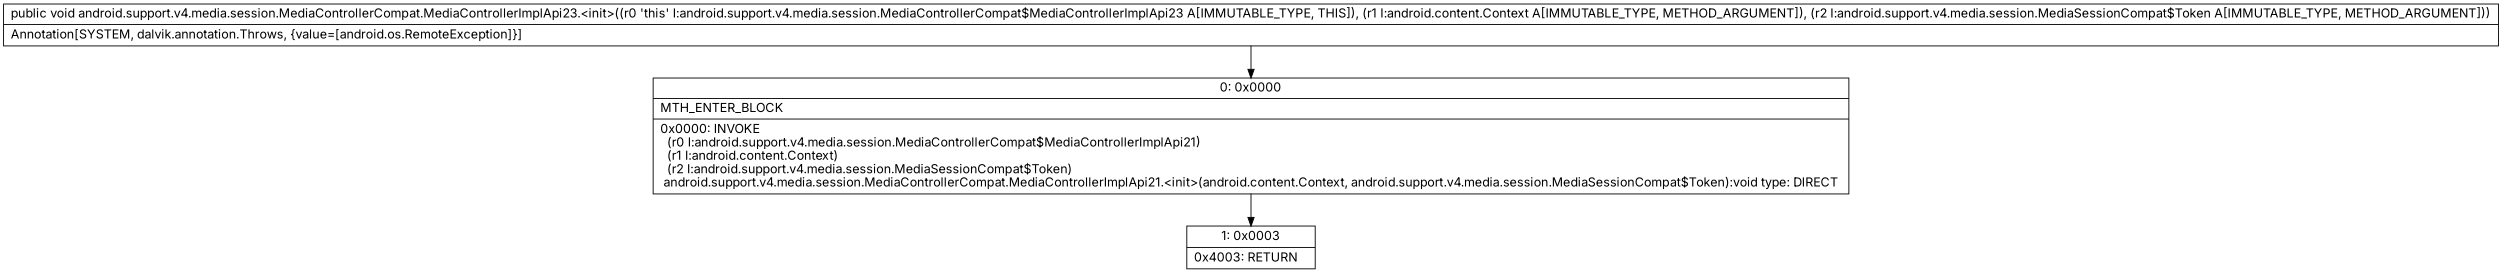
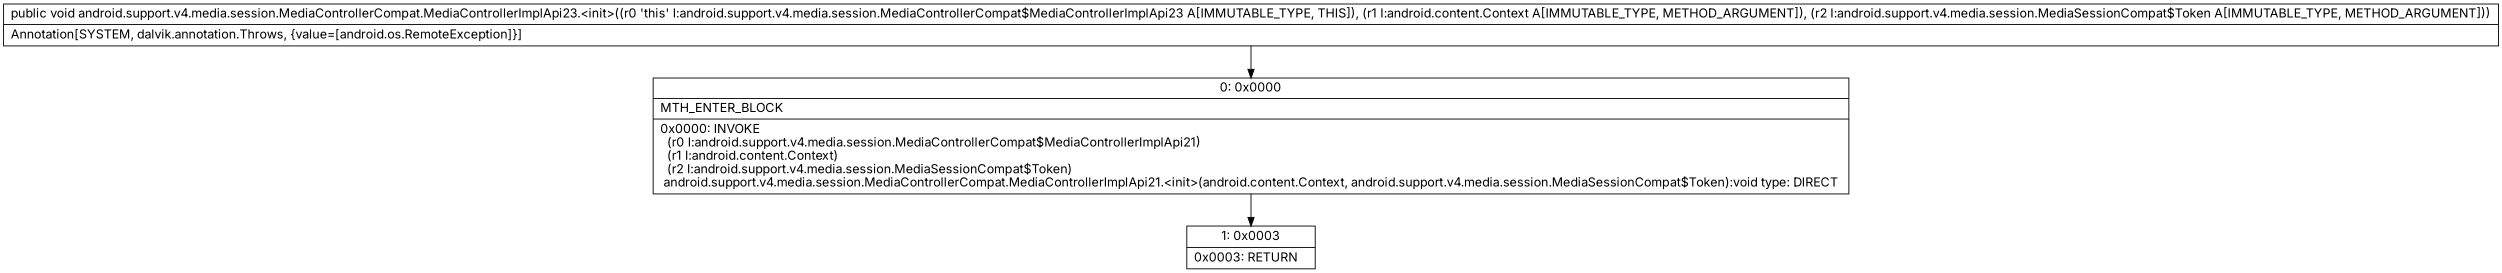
(1251, 258) -> (1251, 258)
